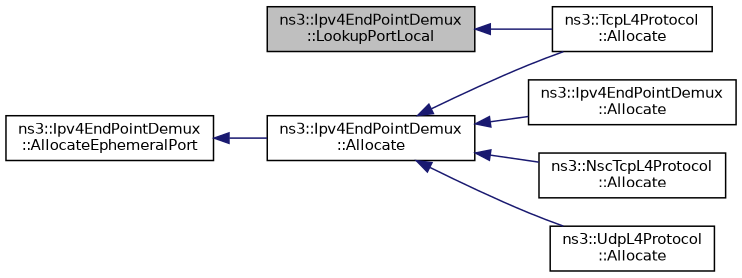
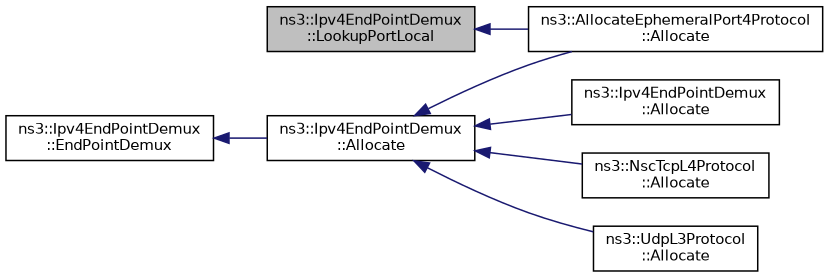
(632, 29) -> (676, 29)
(110, 138) -> (110, 138)
(632, 249) -> (676, 249)
